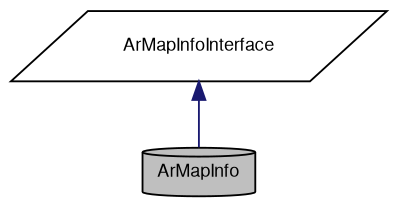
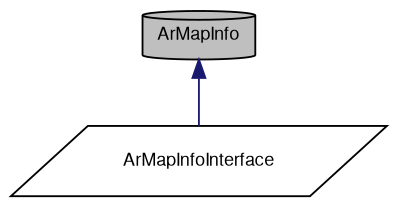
(199, 124) -> (199, 102)
